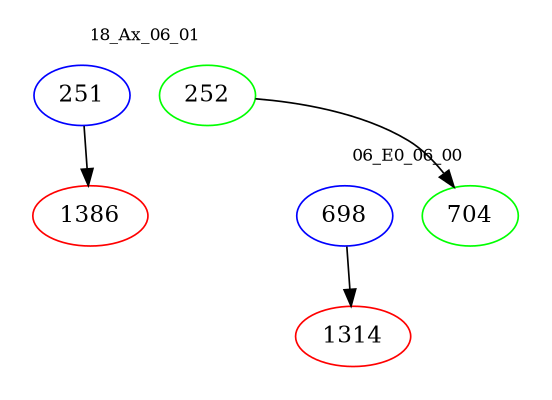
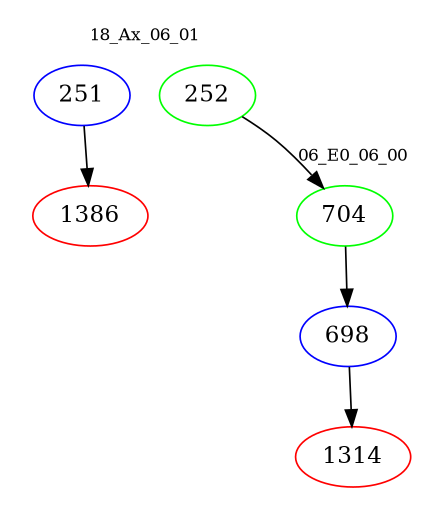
none -> (346, 268)
